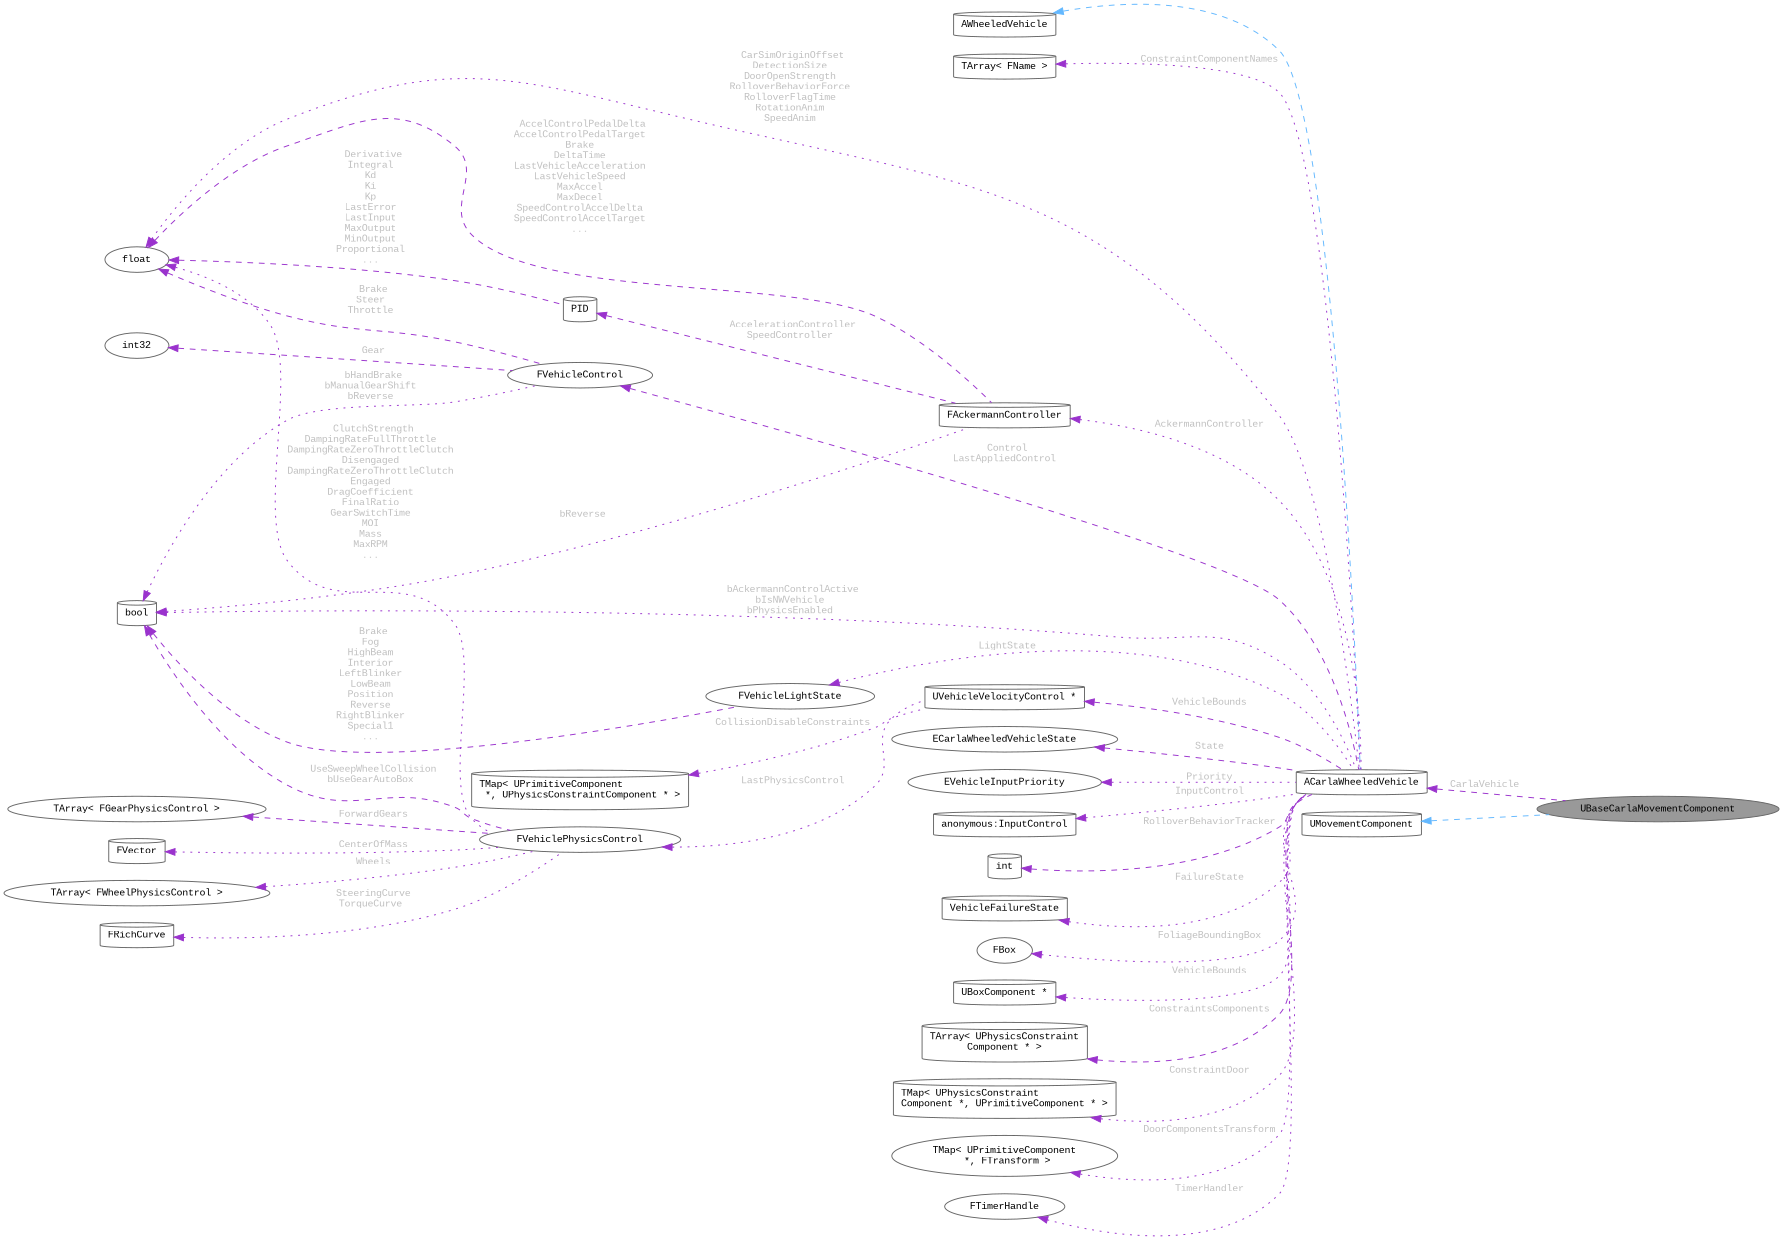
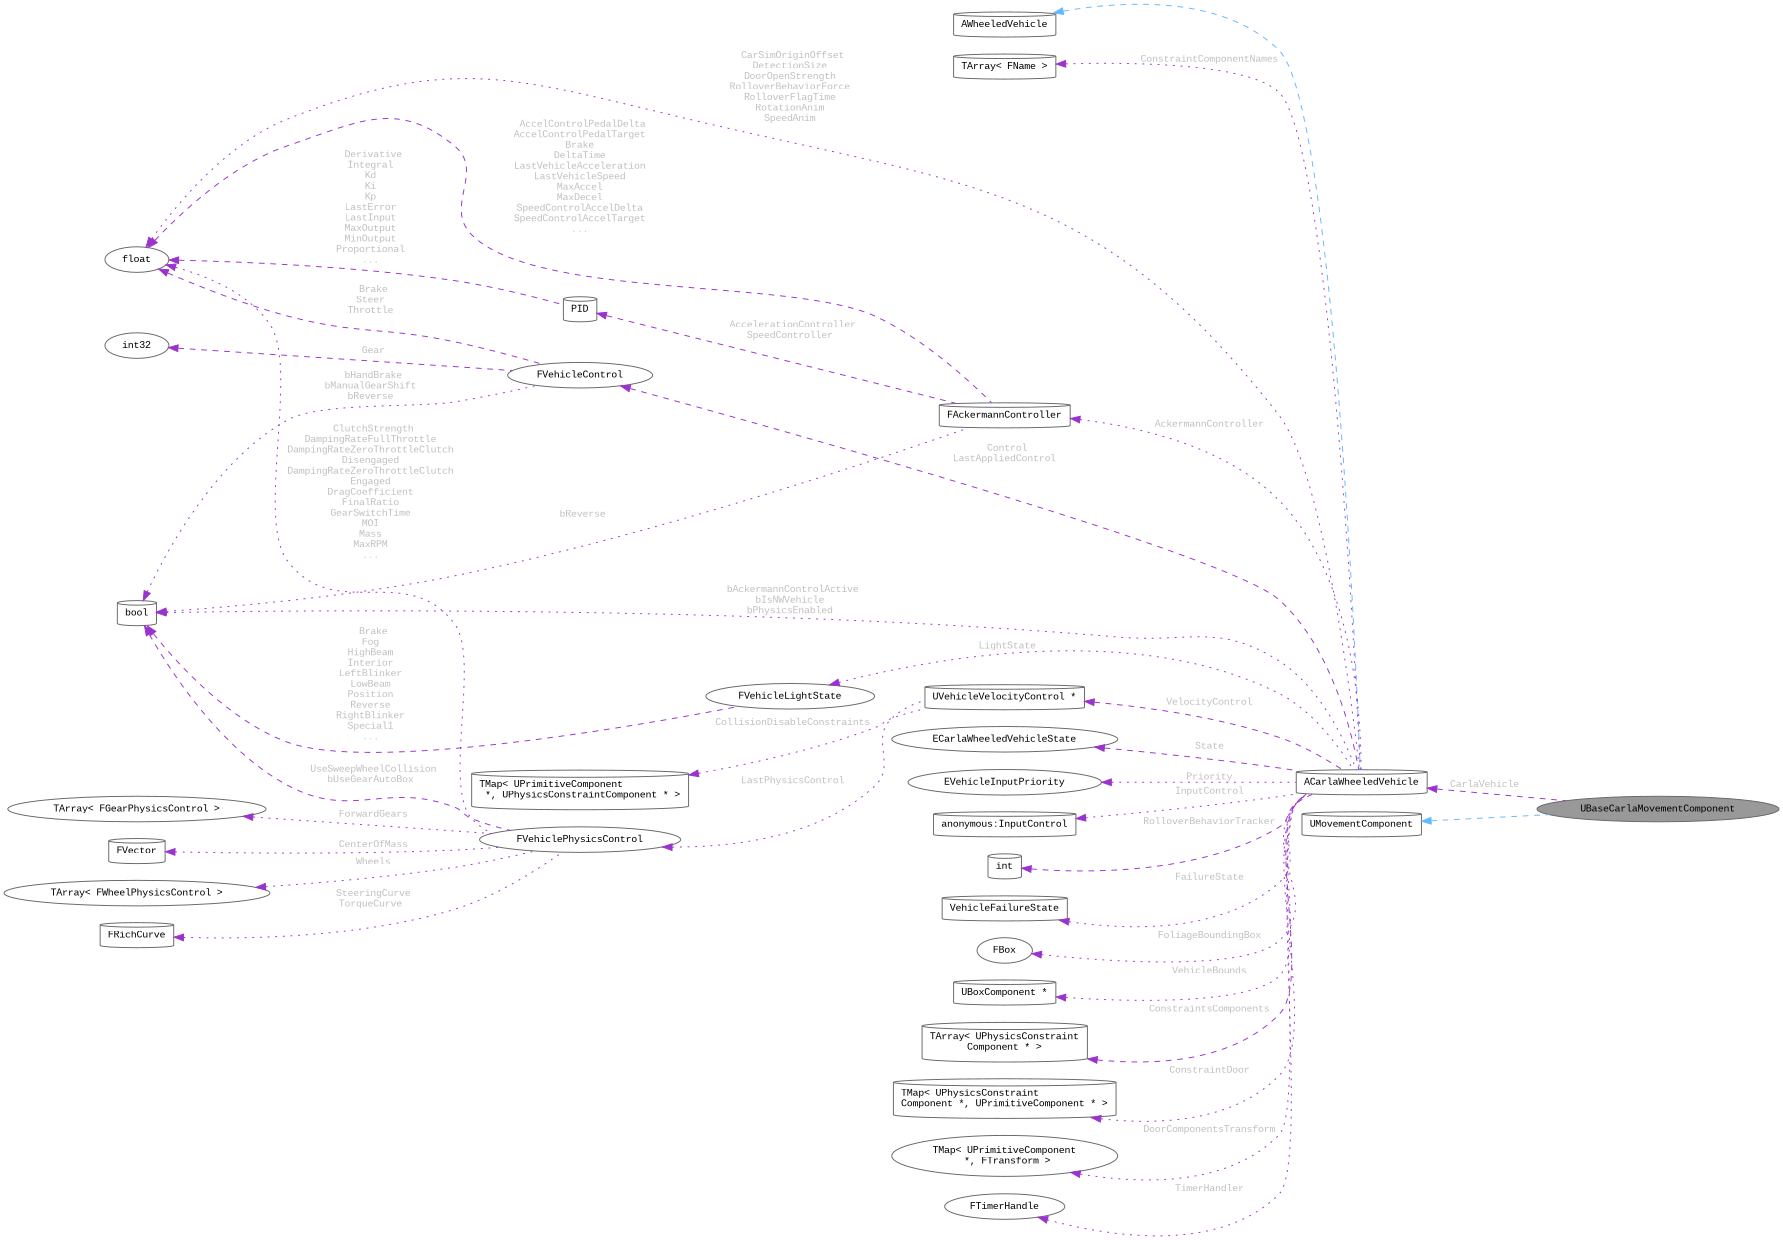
(1207, 702) -> (1207, 702)
(372, 825) -> (372, 825)
